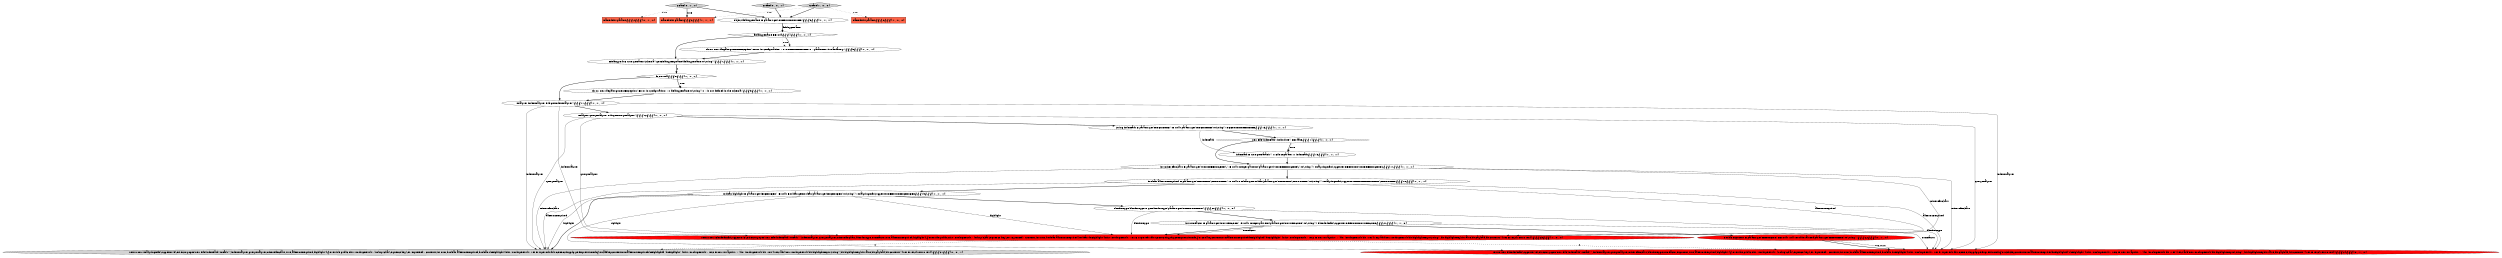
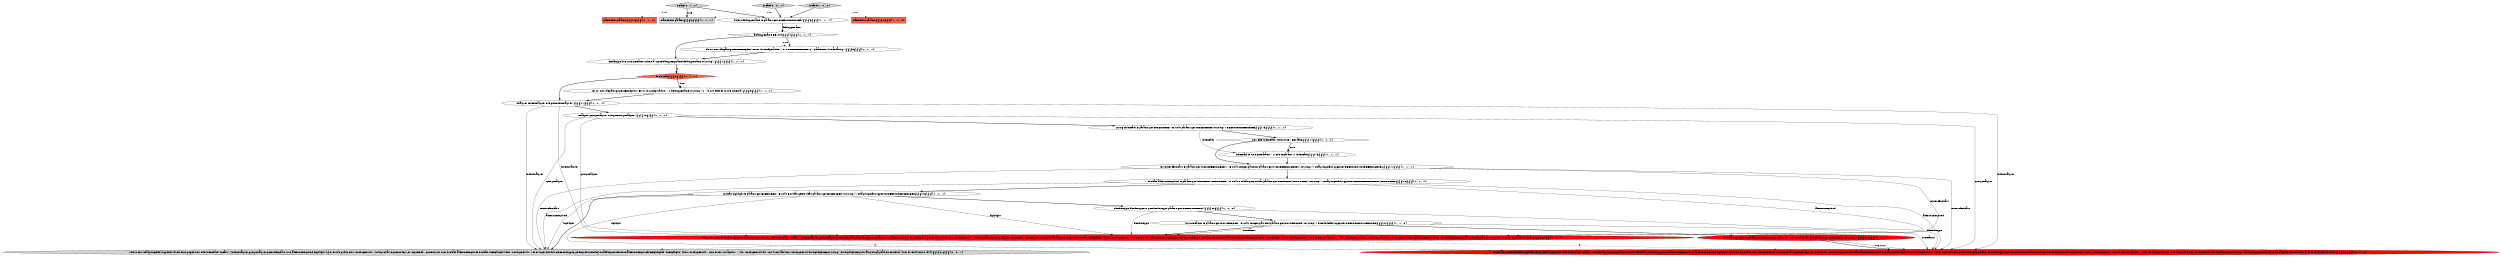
(687, 20) -> (687, 20)
(677, 76) -> (677, 76)
